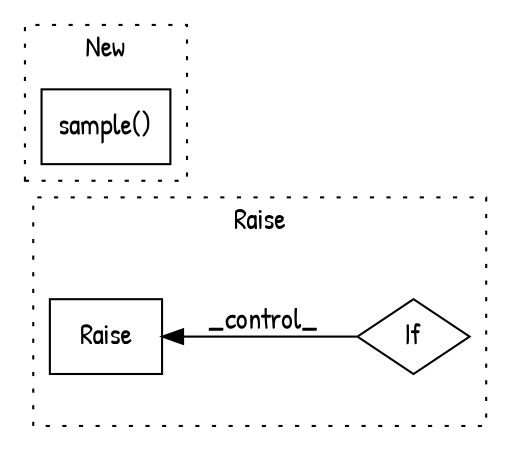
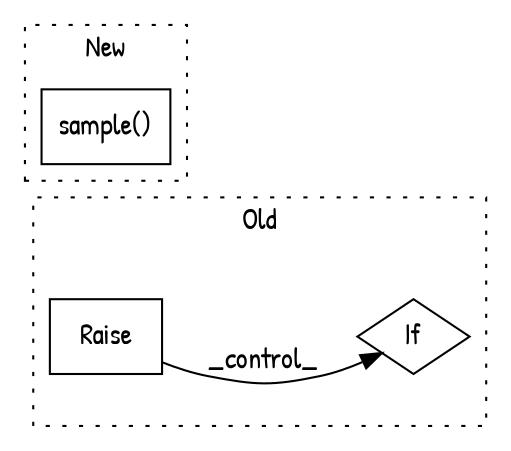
(260, 221) -> (260, 221)
(270, 337) -> (262, 383)
